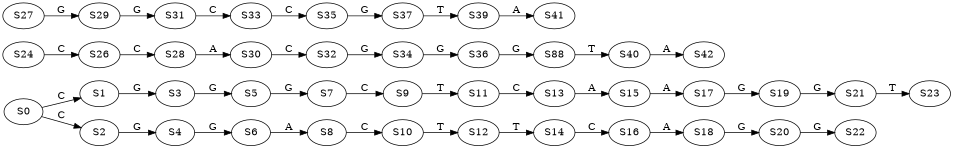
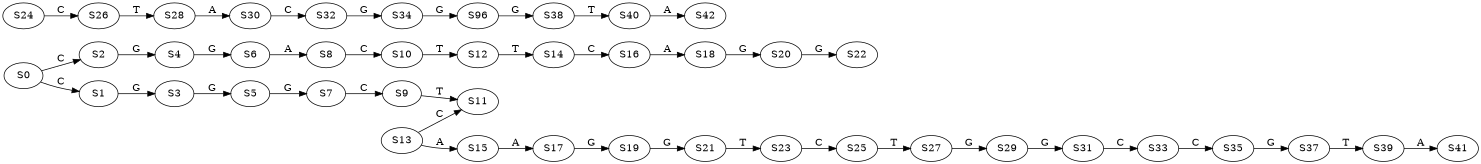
(137, 49) -> (137, 10)
(478, 55) -> (478, 16)
(554, 55) -> (554, 16)
(513, 94) -> (437, 123)
none -> (857, 148)
